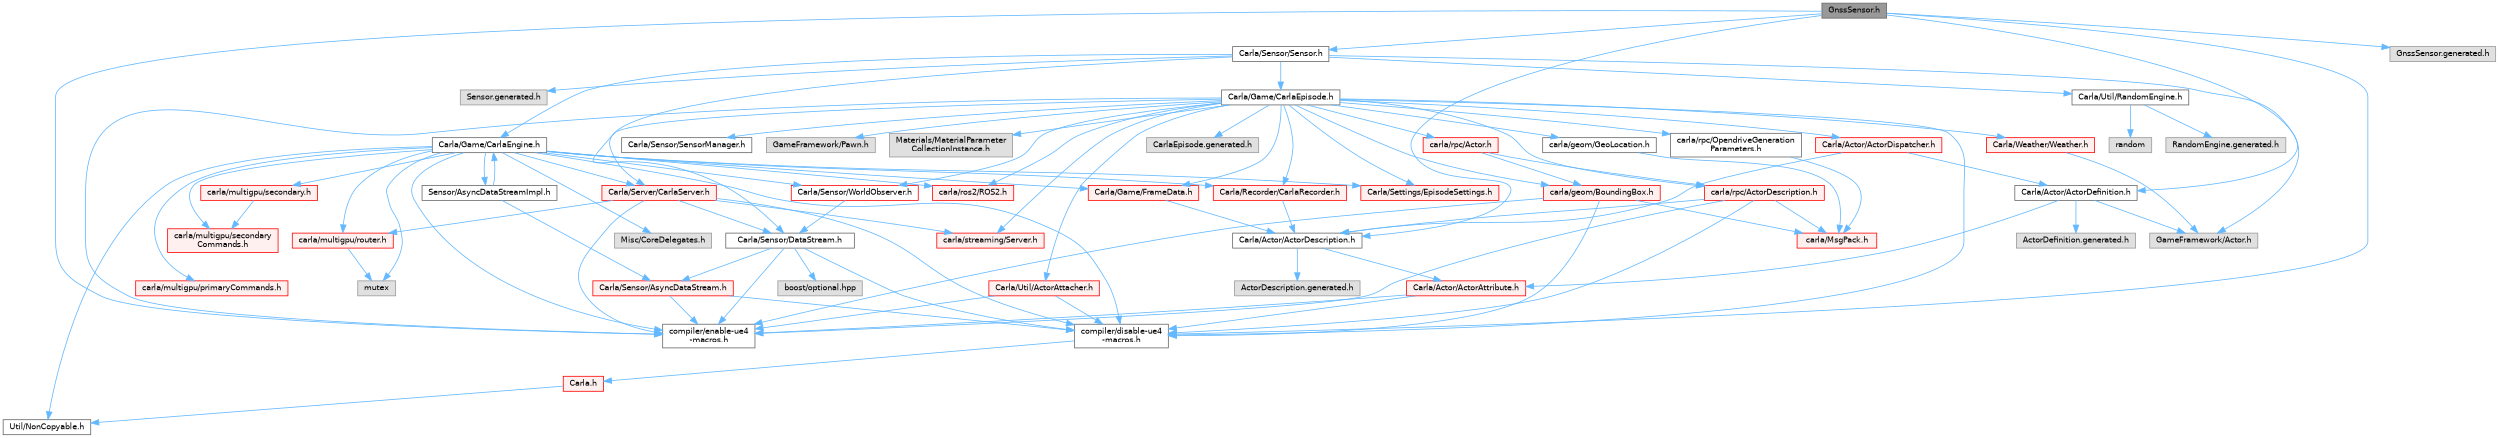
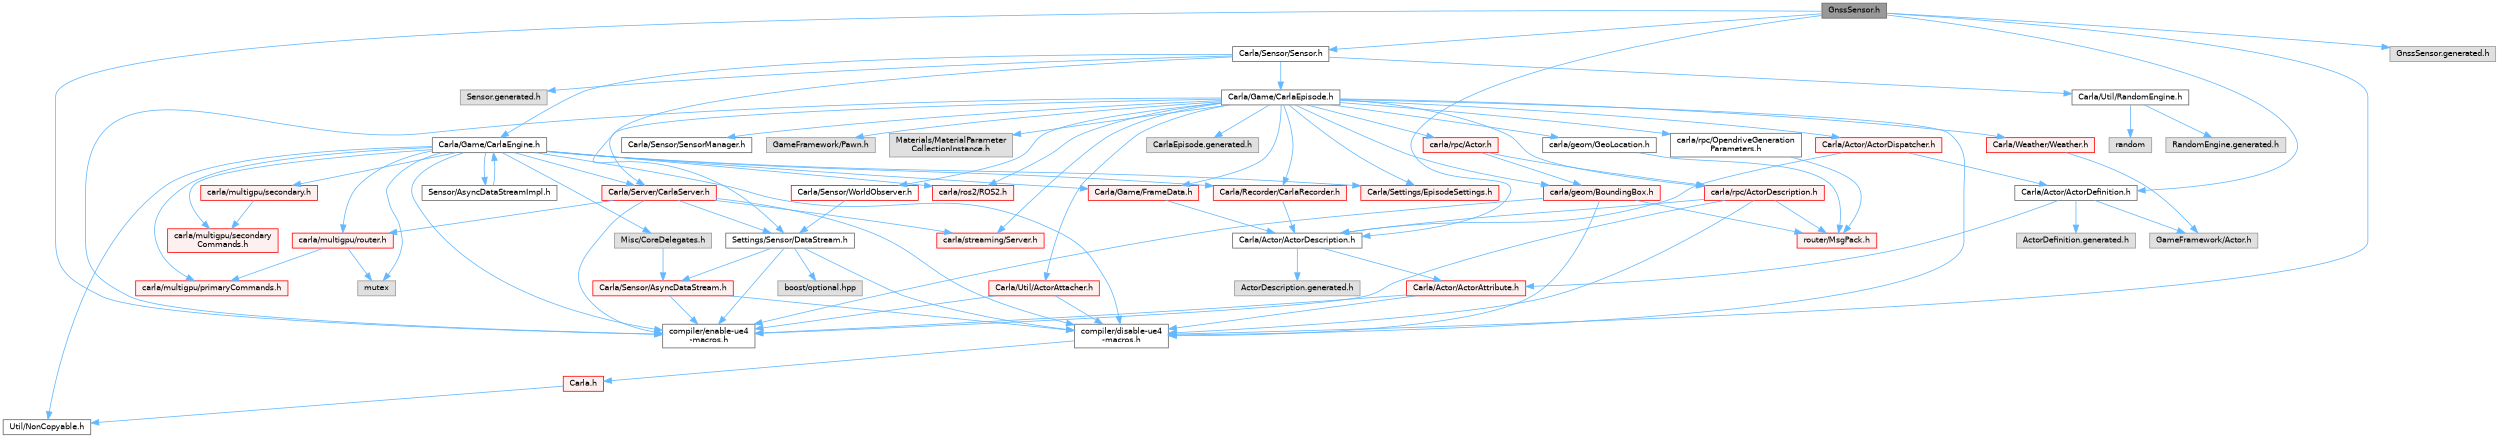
(1883, 70) -> none
(706, 173) -> none
(573, 239) -> (663, 260)
(790, 241) -> (790, 241)
(1837, 241) -> (1837, 241)
none -> (281, 263)
